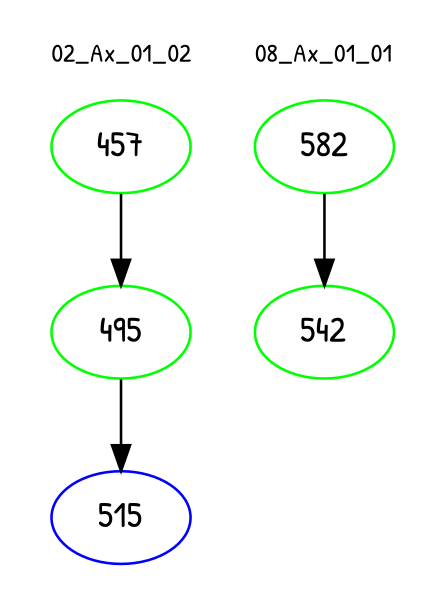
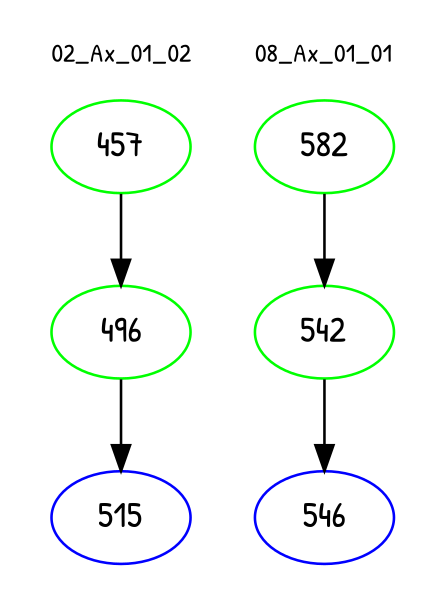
(121, 332) -> (121, 332)
none -> (324, 518)
